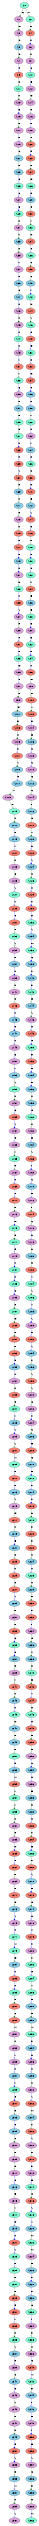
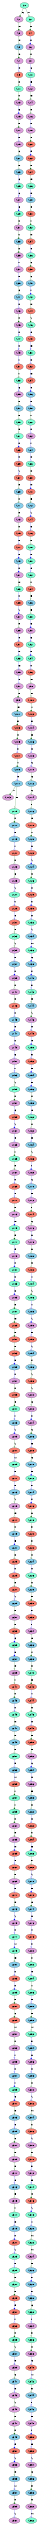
(11, 804) -> (16, 797)
